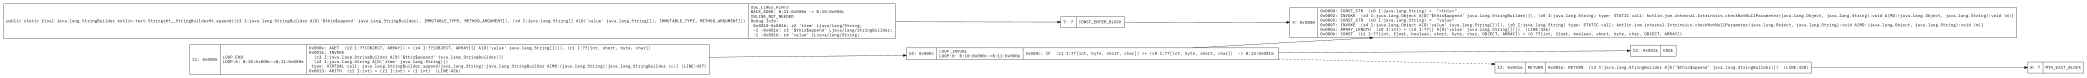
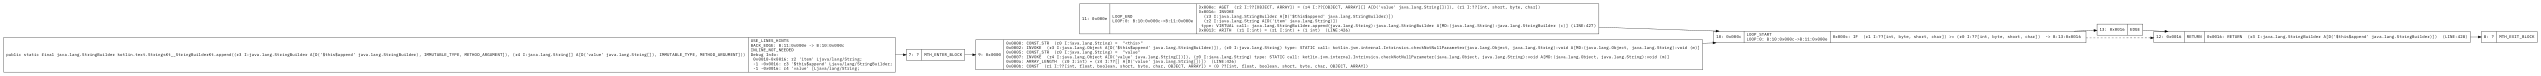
(1100, 22) -> (943, 55)
none -> (2154, 31)
(1281, 43) -> (1708, 43)
(953, 51) -> (1759, 35)
